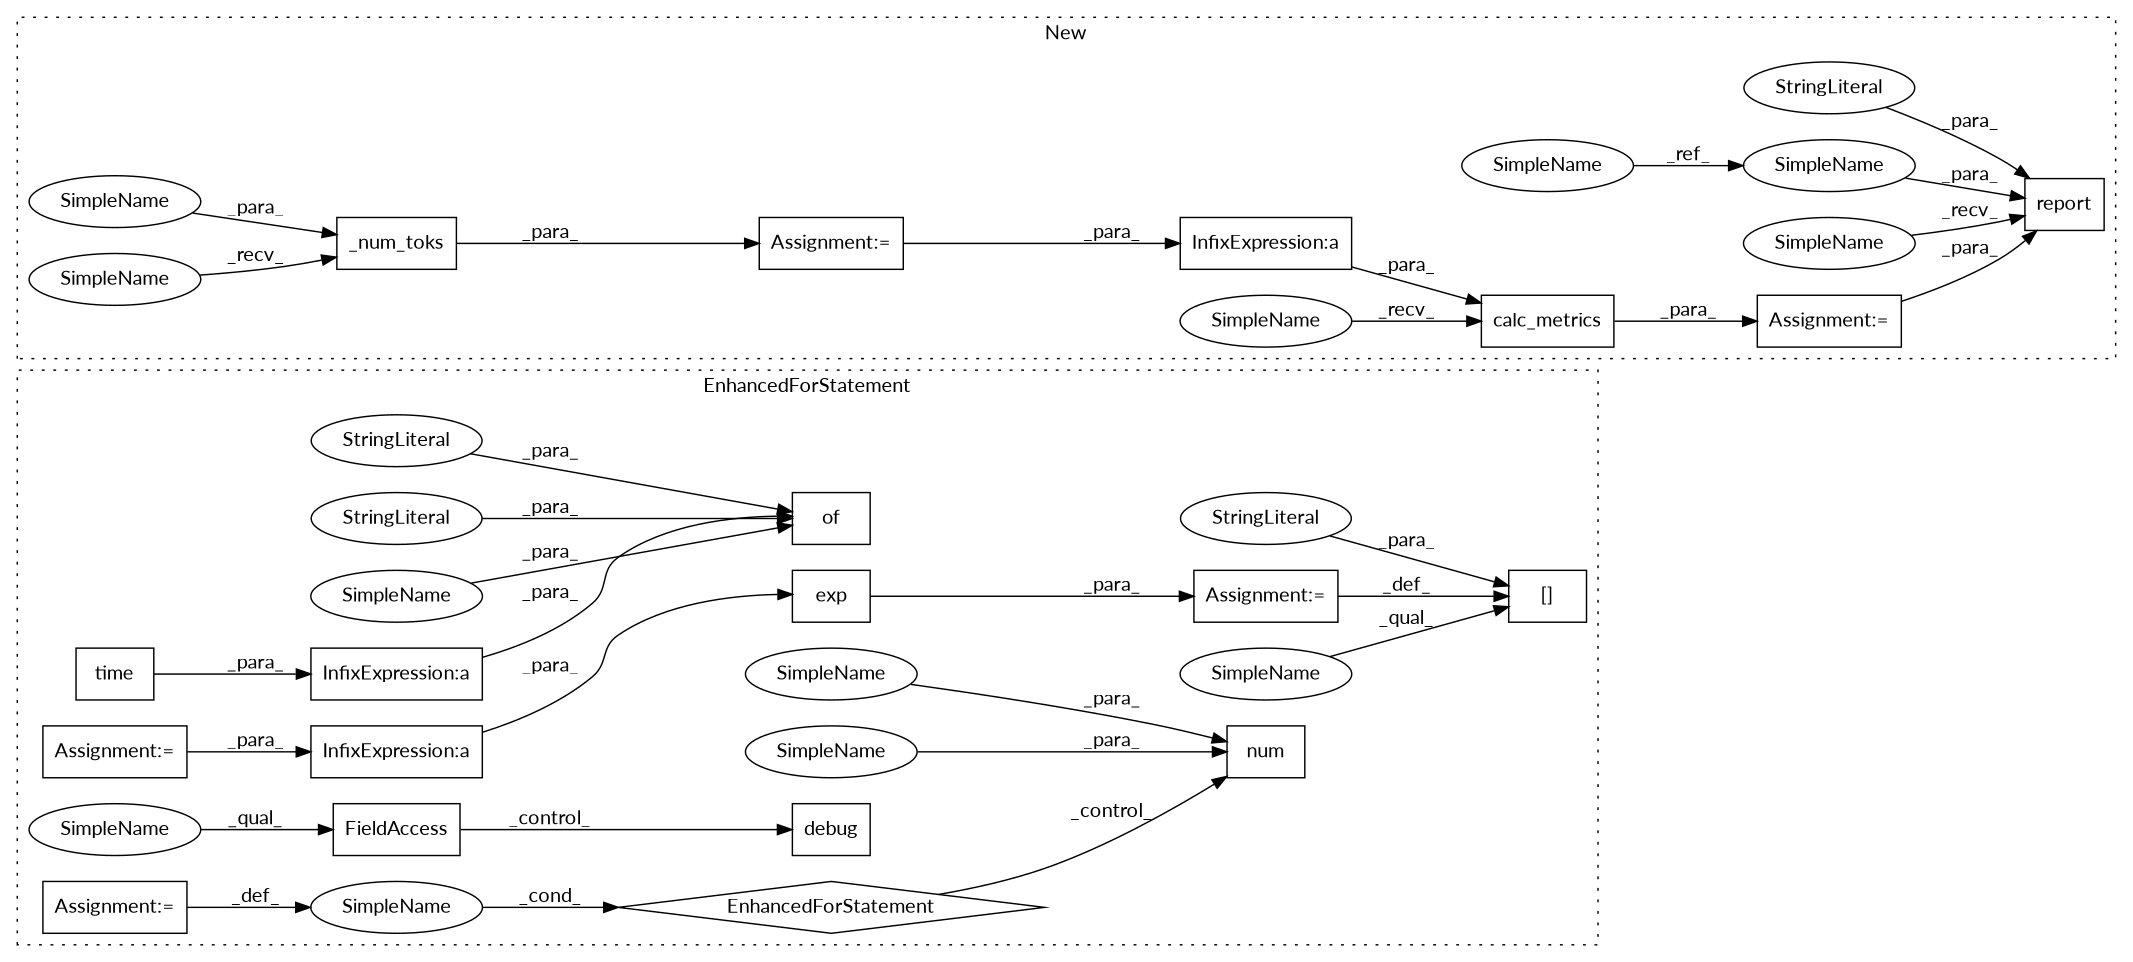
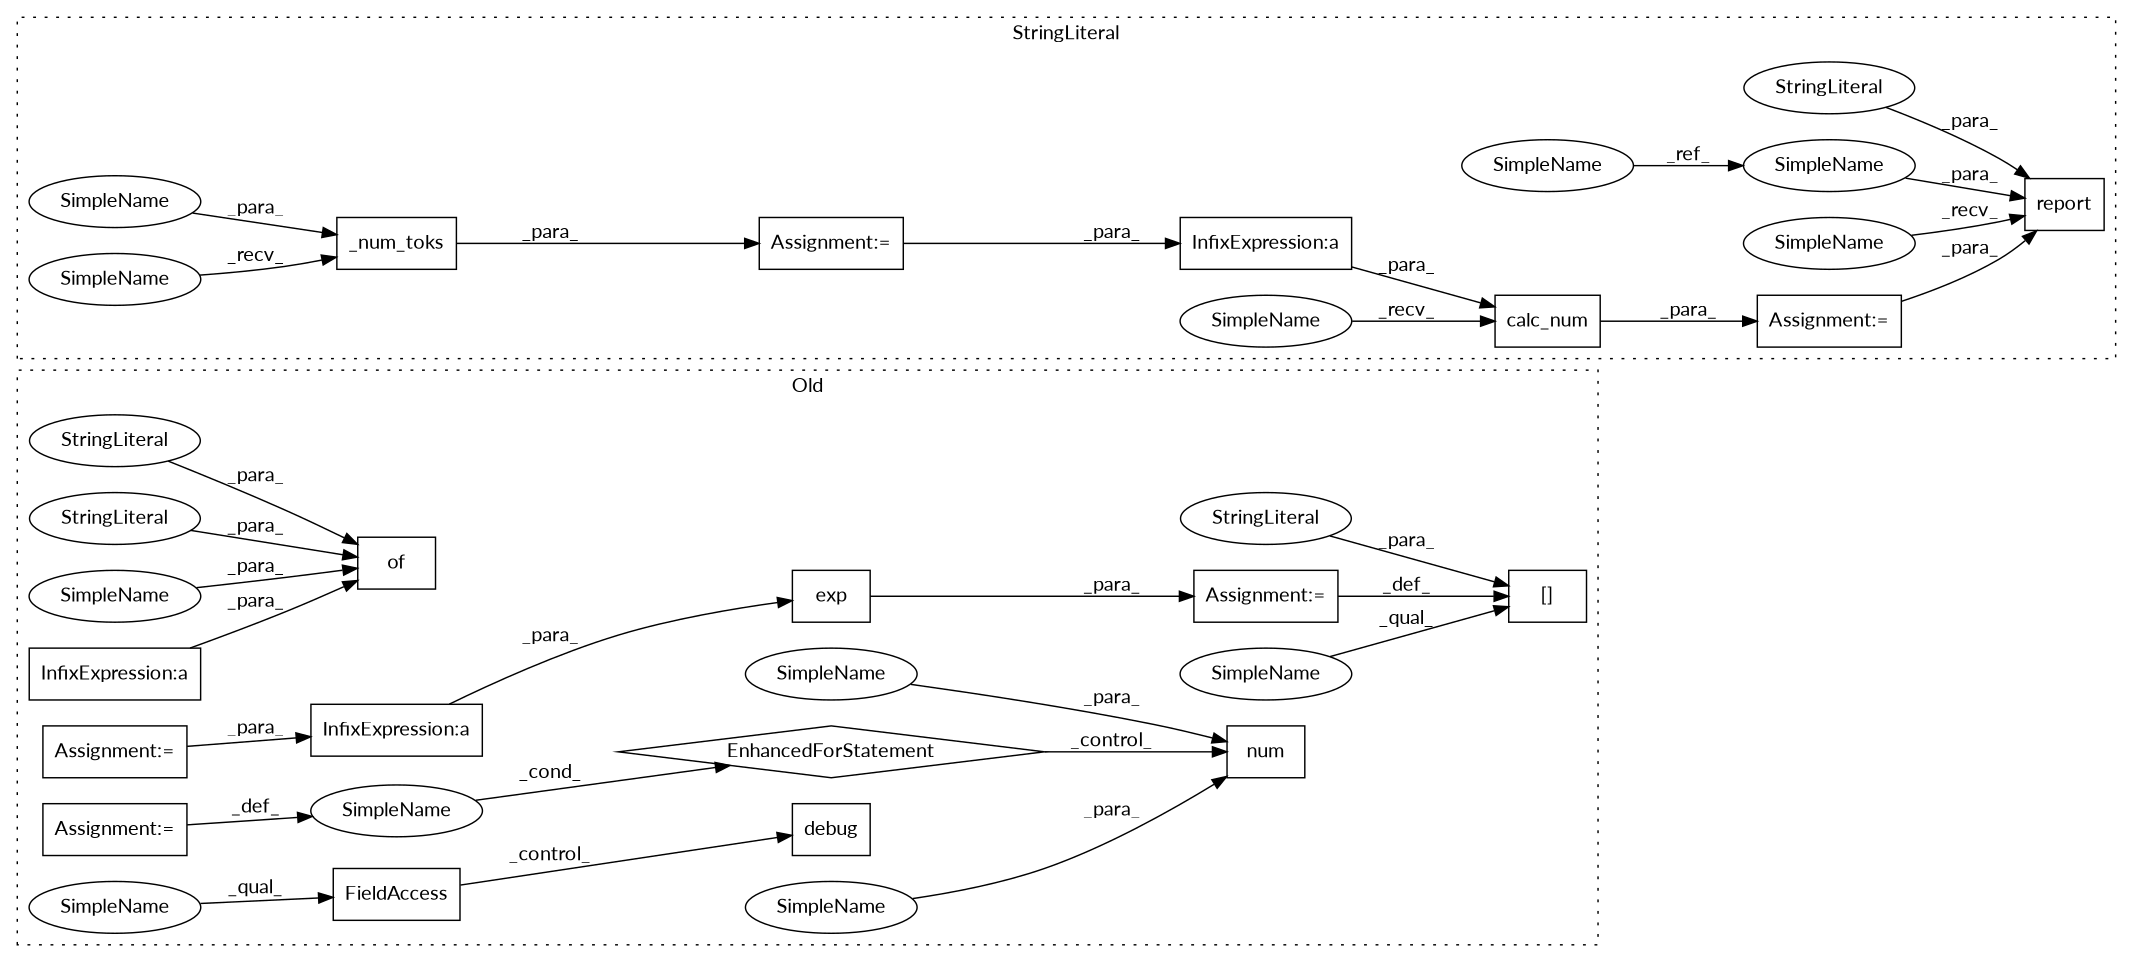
(1066, 34) -> (1066, 34)
(1548, 321) -> (1548, 321)
(808, 387) -> (808, 387)
(115, 674) -> none
